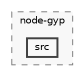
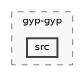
(42, 21) -> (42, 21)
